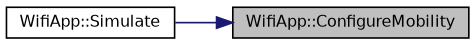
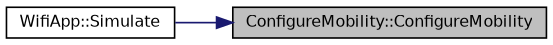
(351, 23) -> (390, 23)
